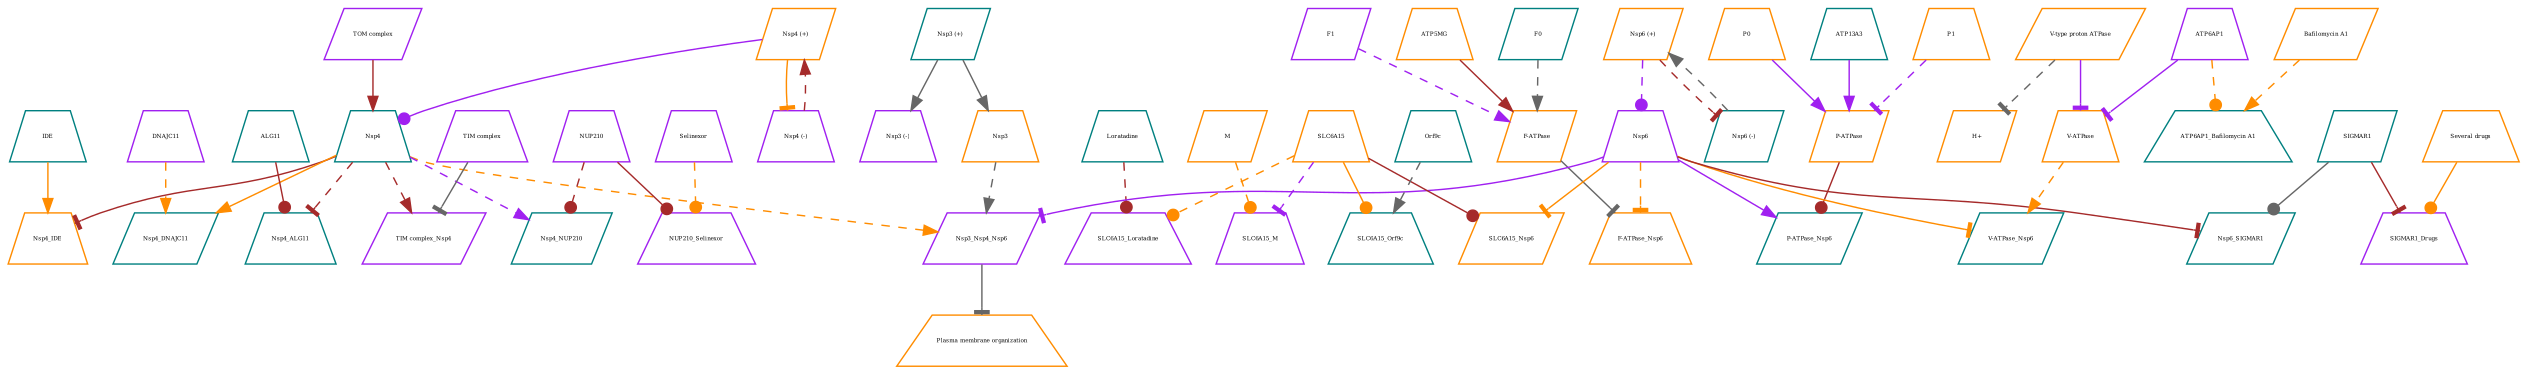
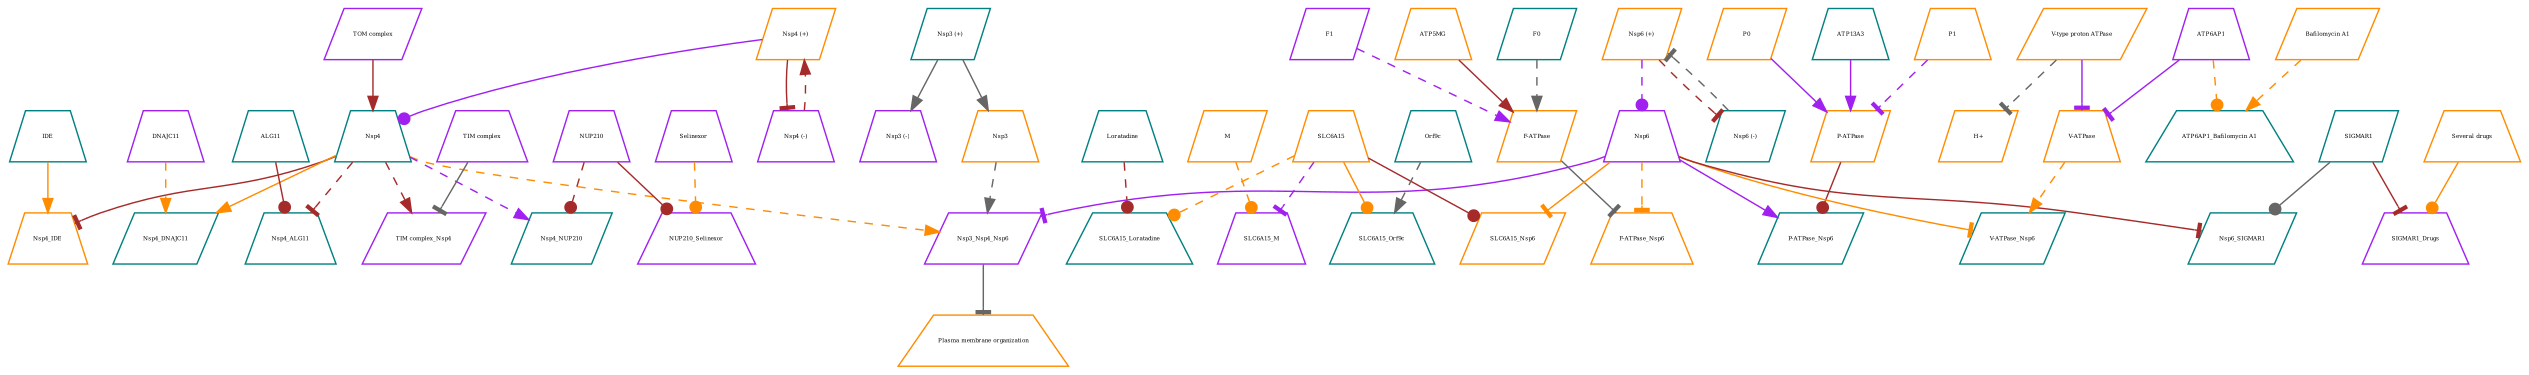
(1747, 34) -> (1747, 34)
(786, 82) -> (786, 82)
(1704, 86) -> (1702, 84)
(1128, 238) -> (1130, 238)
